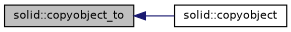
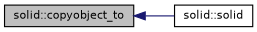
(231, 16) -> (214, 16)
